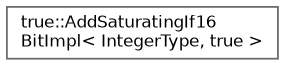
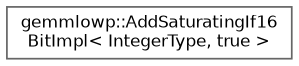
(142, 33) -> (149, 33)
